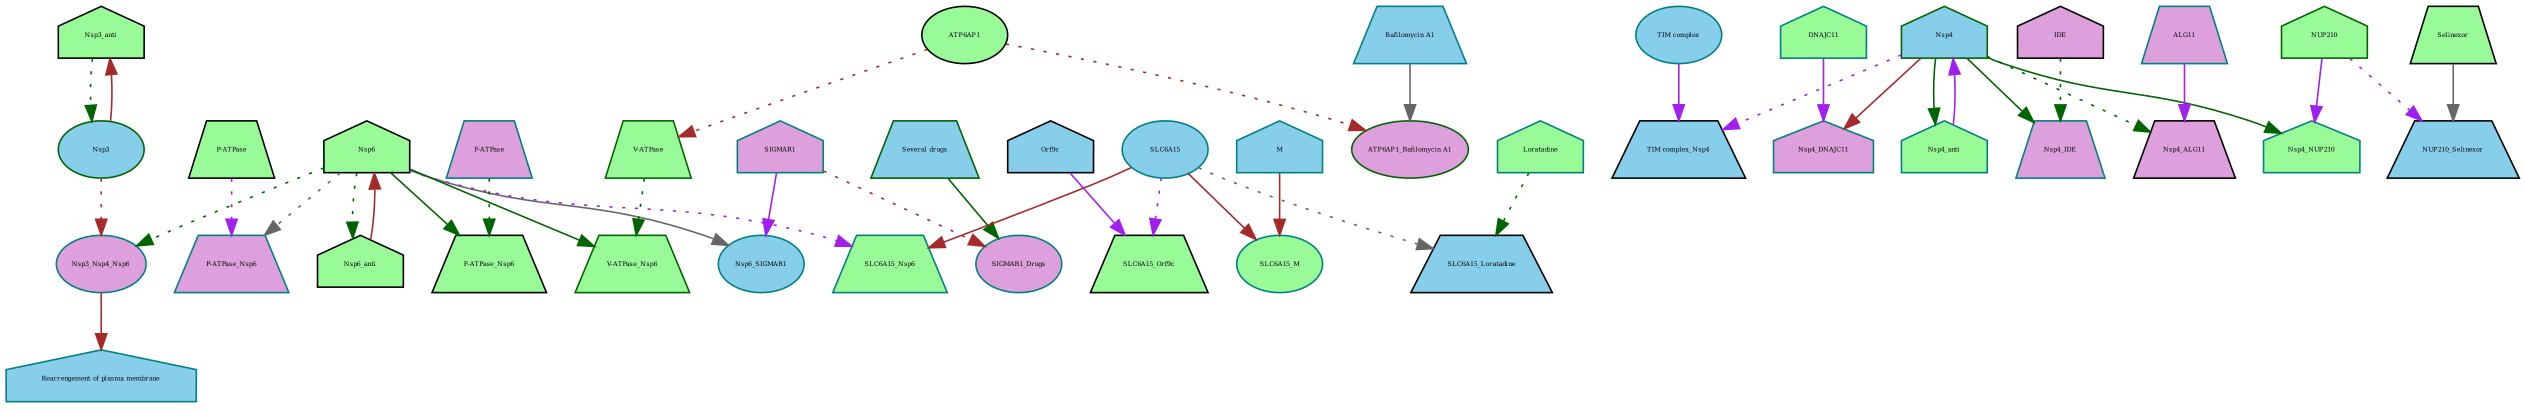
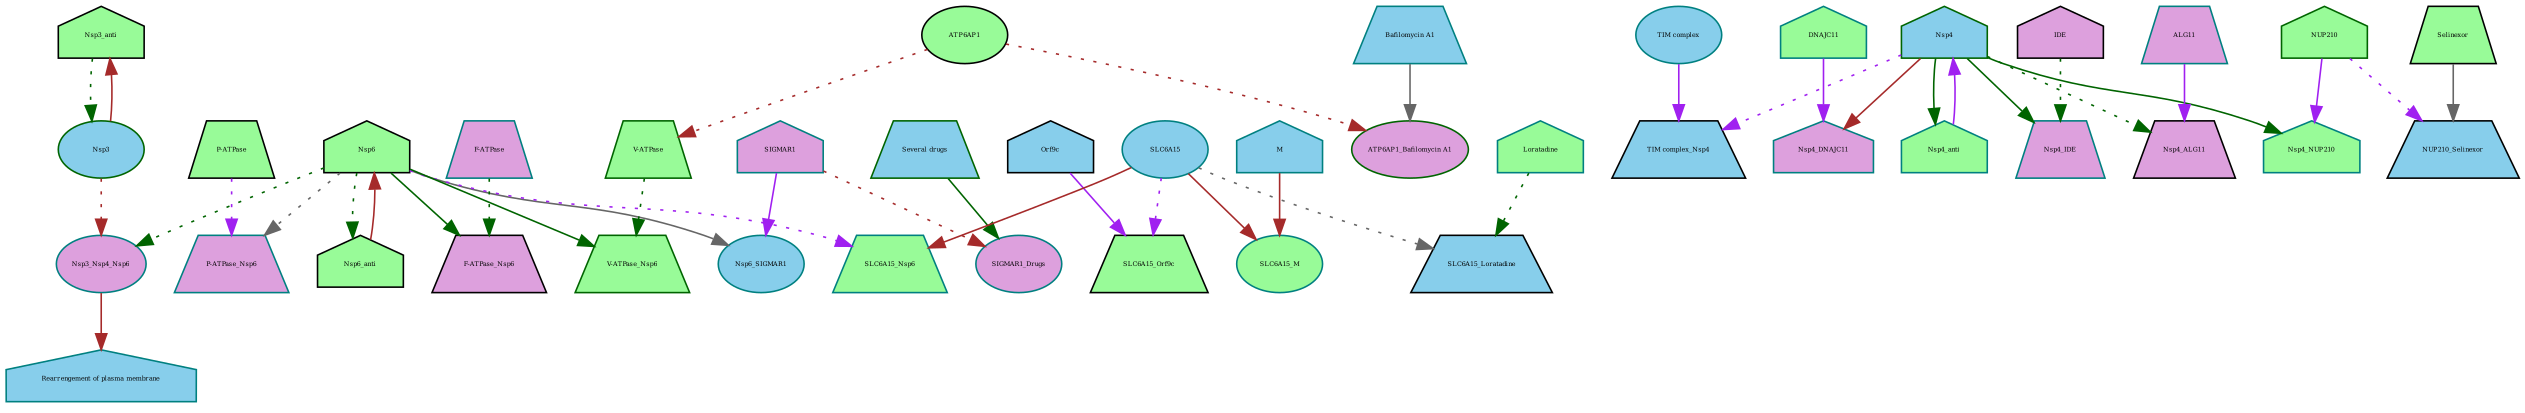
(489, 264) -> (489, 264)
